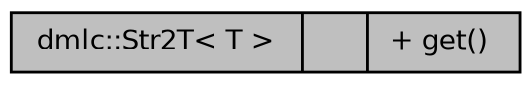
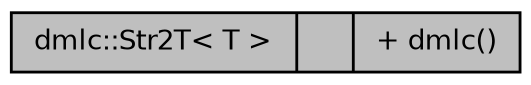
(440, 41) -> (437, 41)
